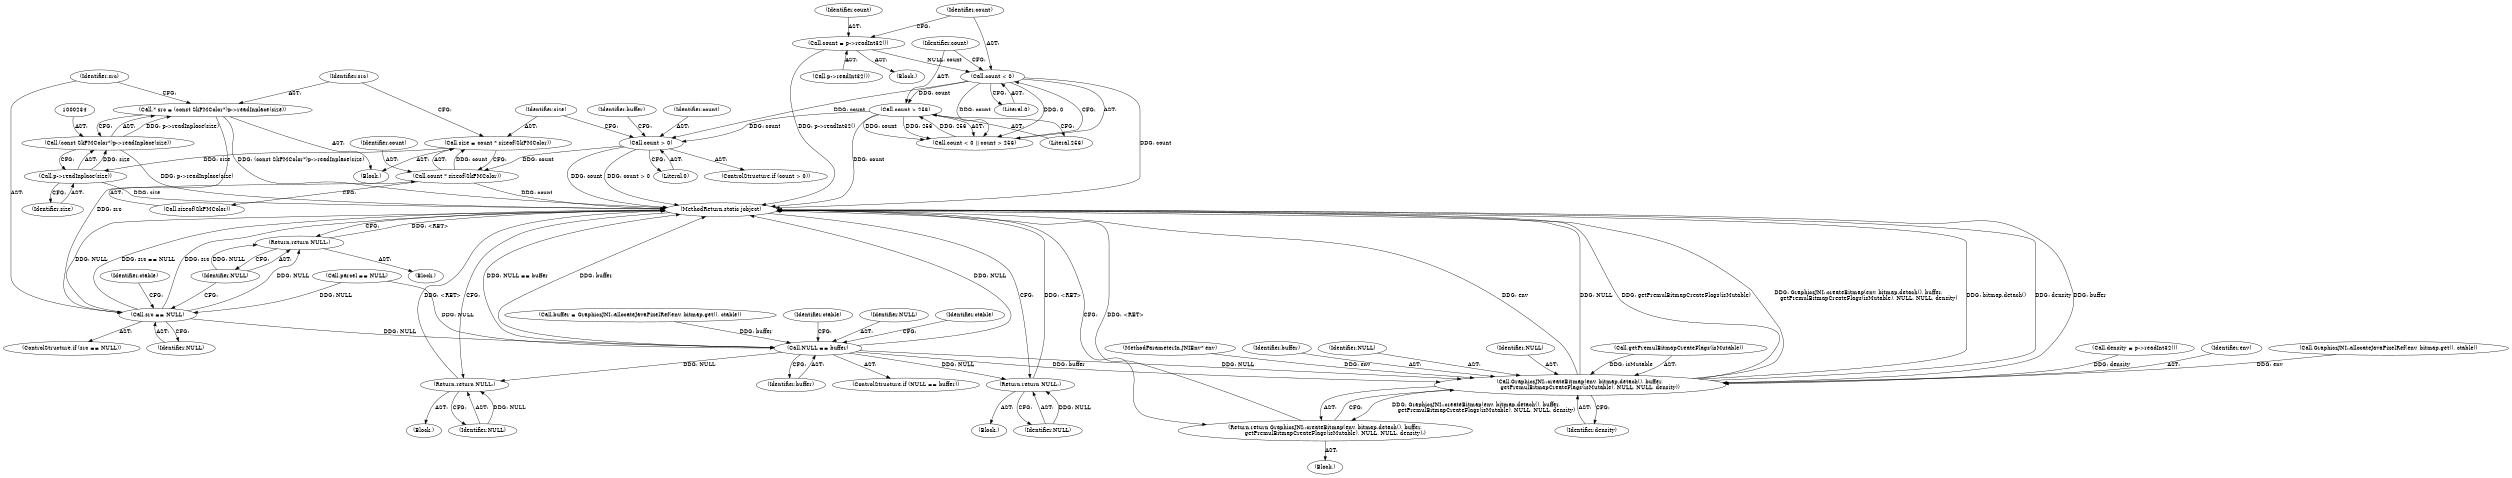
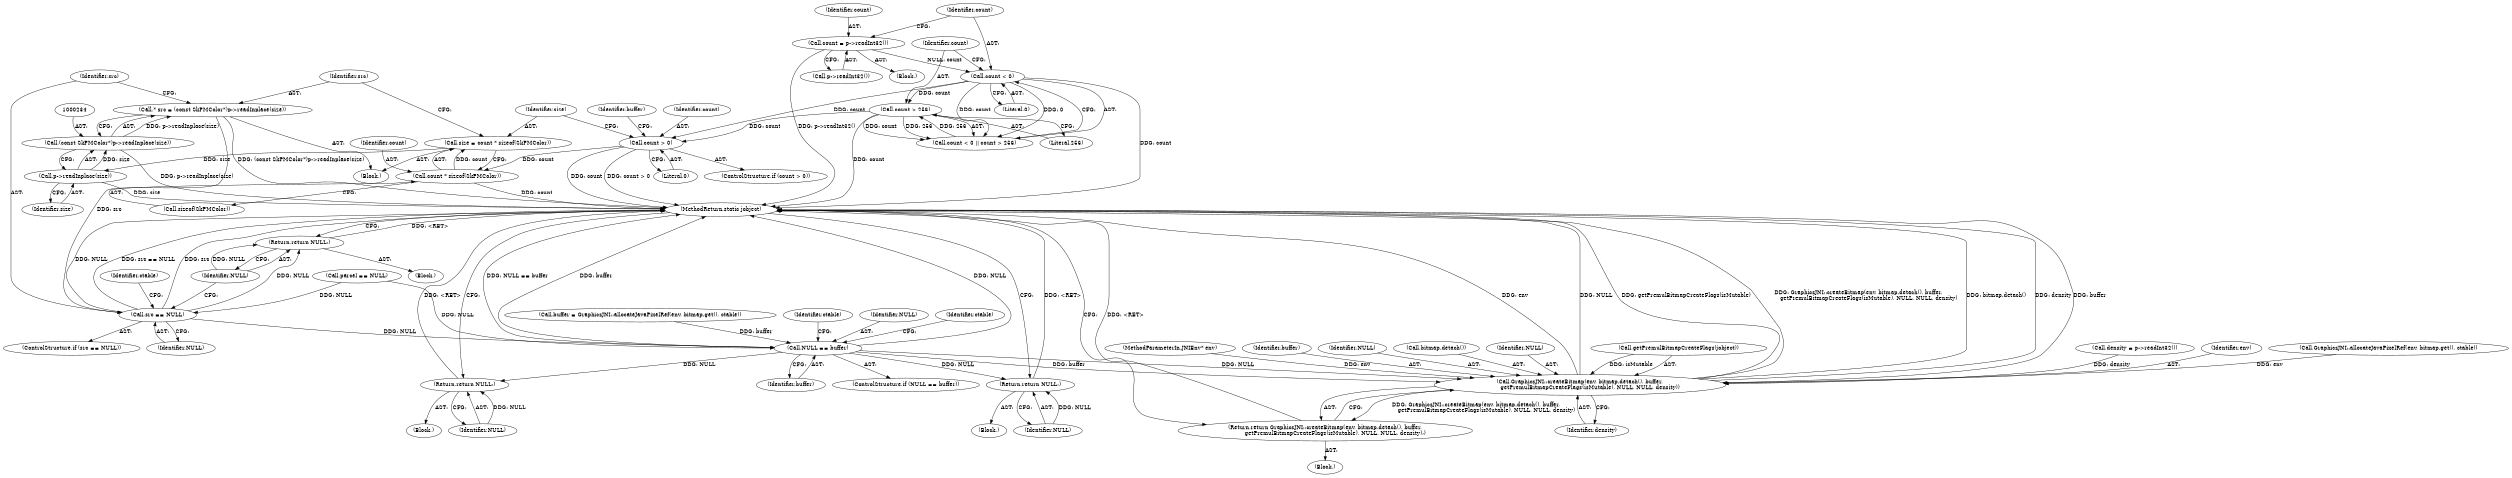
none -> (825, 58)
none -> (1436, 348)
(1679, 348) -> (1679, 348)
